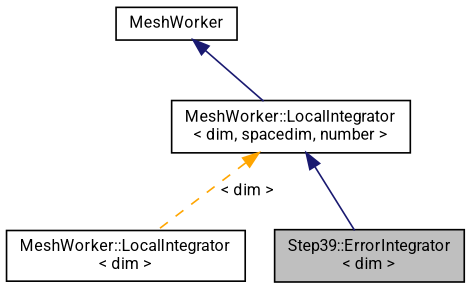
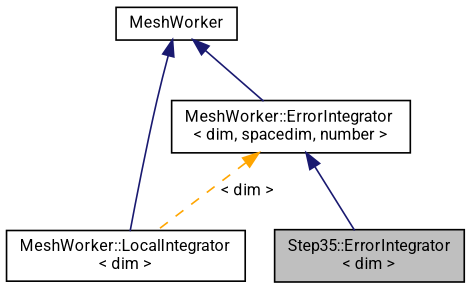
(291, 127) -> (291, 127)
none -> (148, 143)
(369, 256) -> (369, 256)
